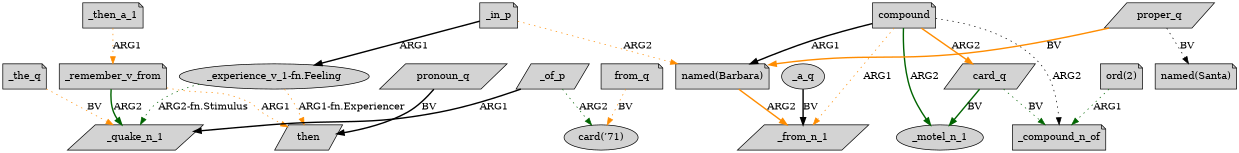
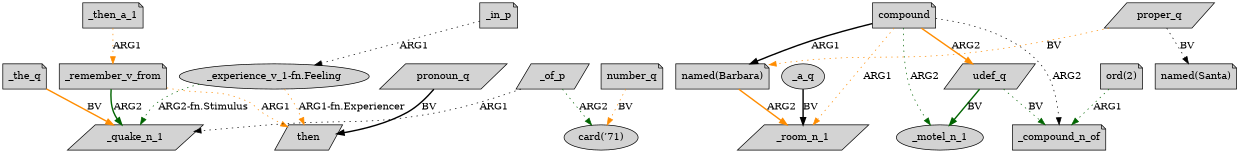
(401, 42) -> (401, 42)
(594, 42) -> none
(944, 55) -> (944, 55)
(632, 76) -> (632, 76)
(907, 76) -> (907, 76)
(990, 76) -> (990, 76)
(77, 105) -> (77, 105)
(363, 121) -> (363, 121)
(803, 137) -> (803, 137)
